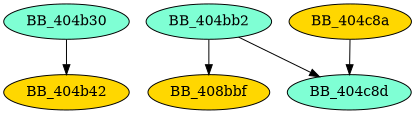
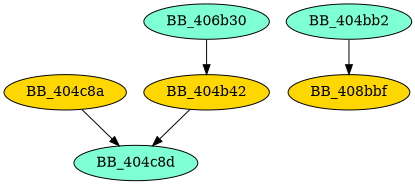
(66, 22) -> (207, 22)
(275, 55) -> (175, 124)
